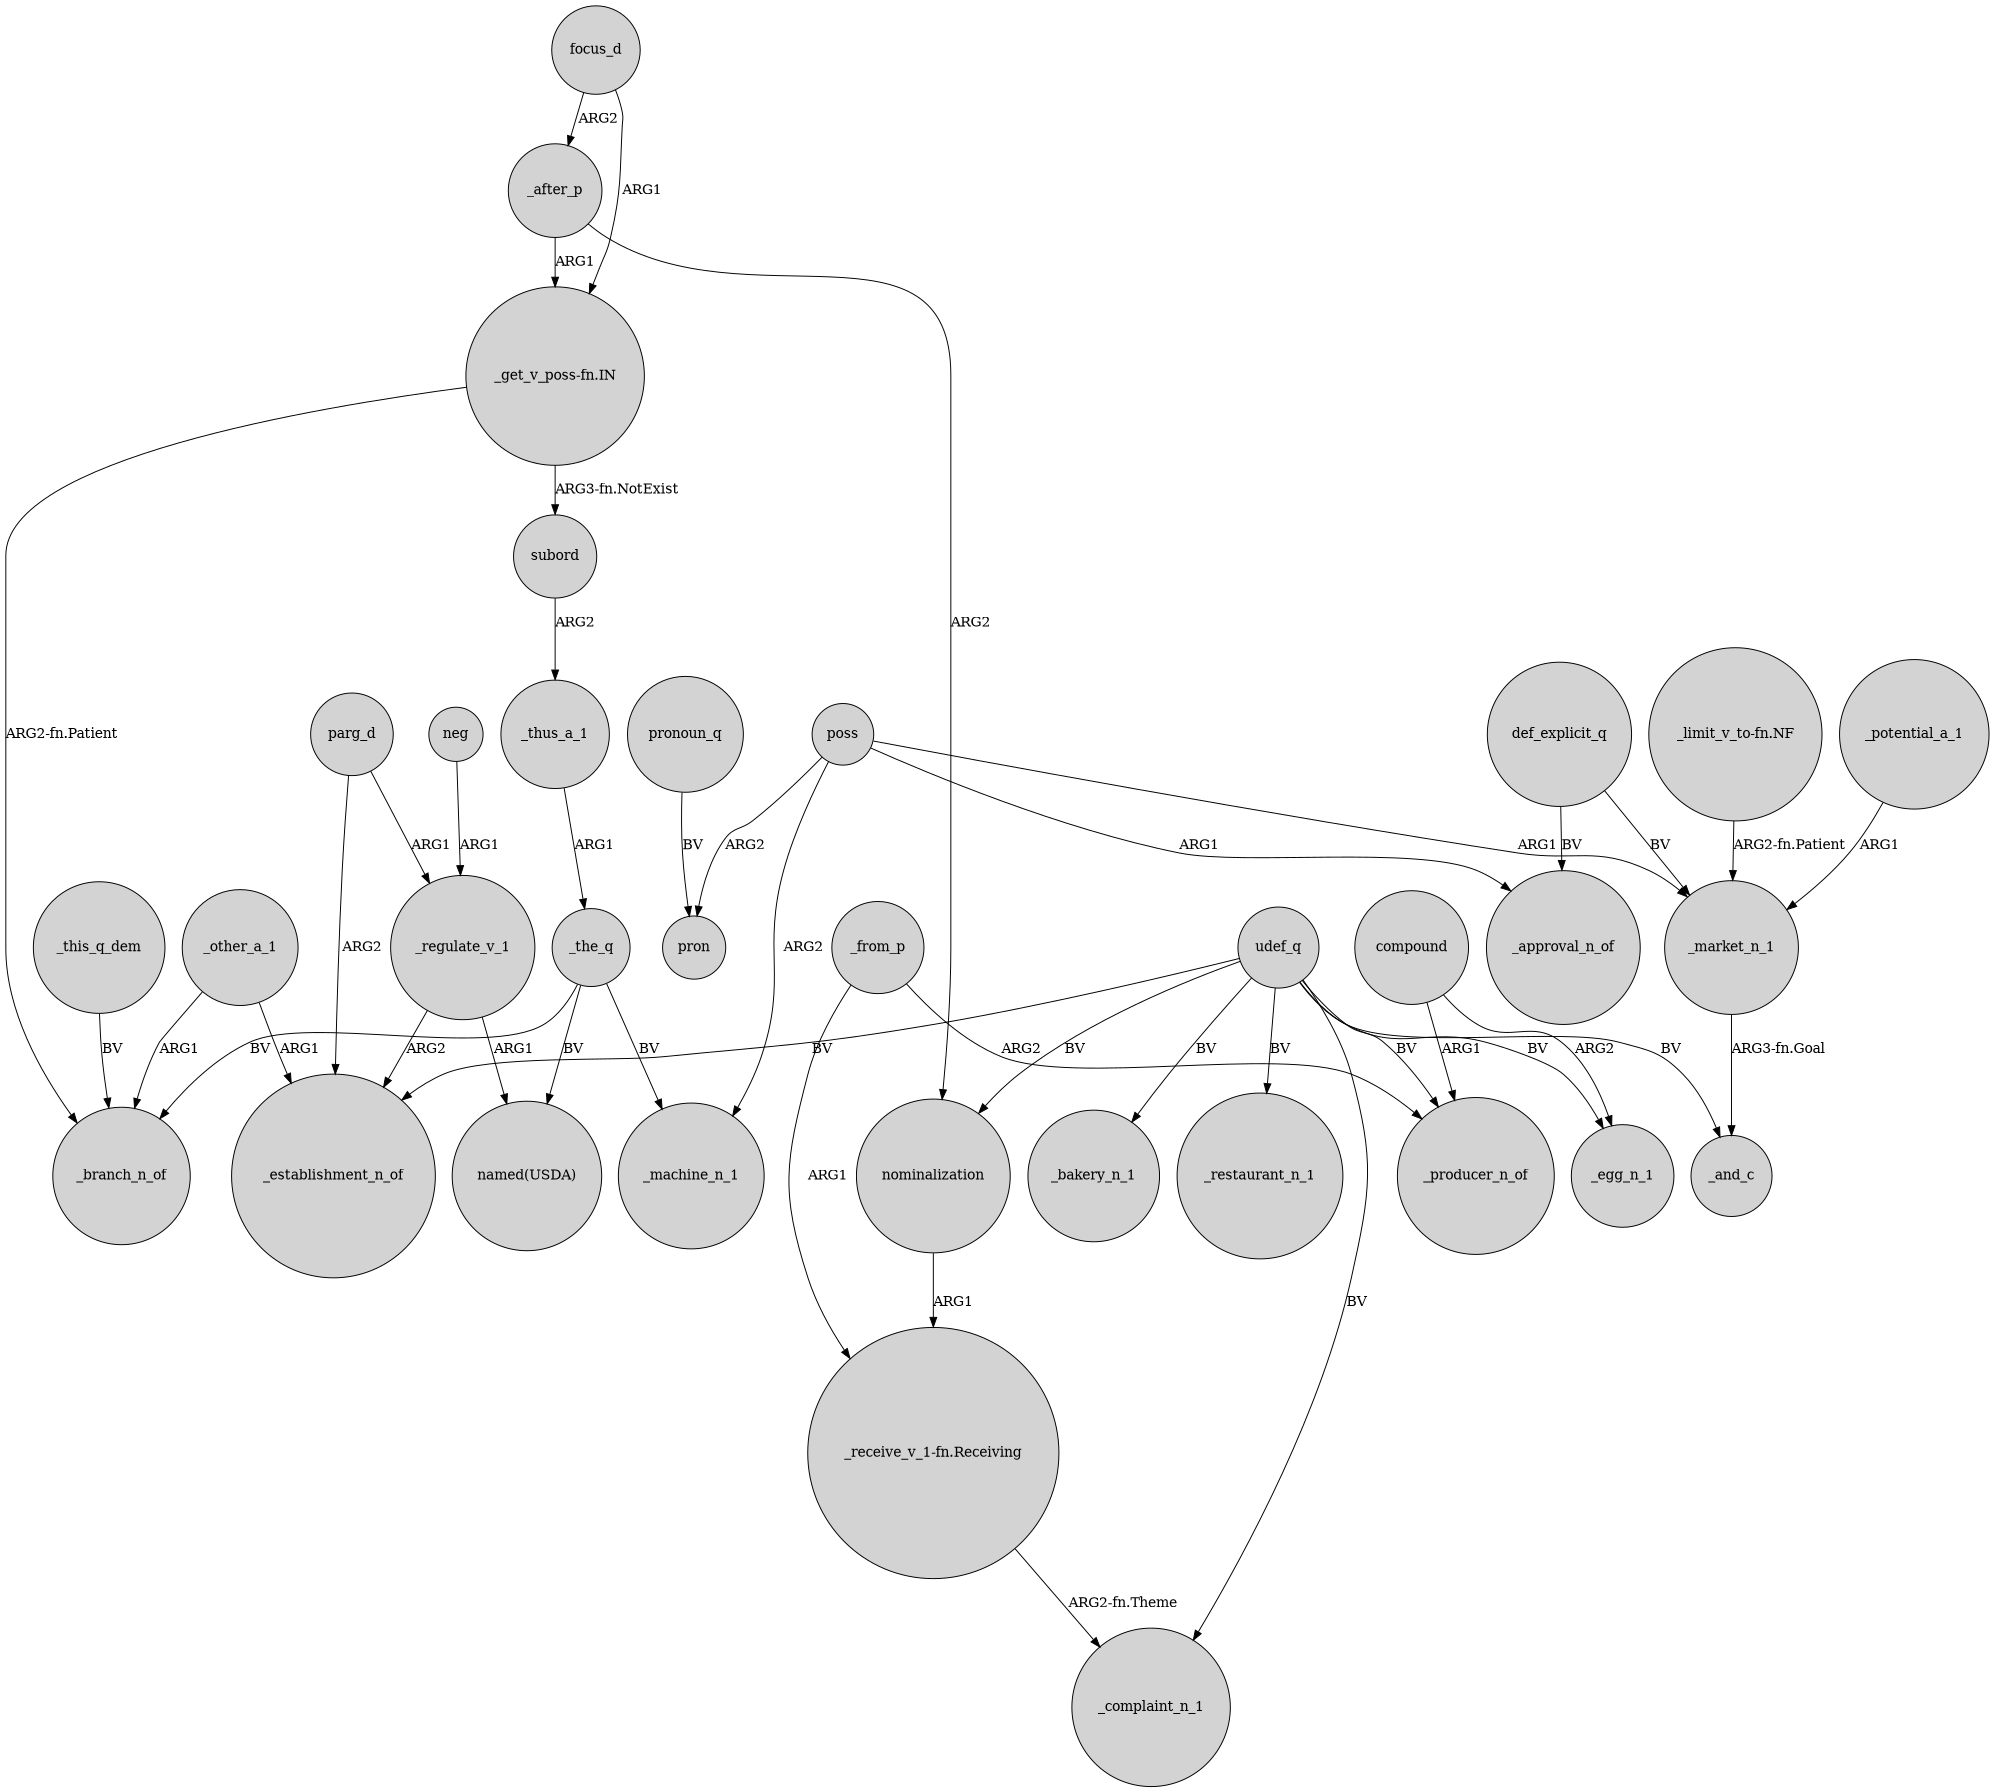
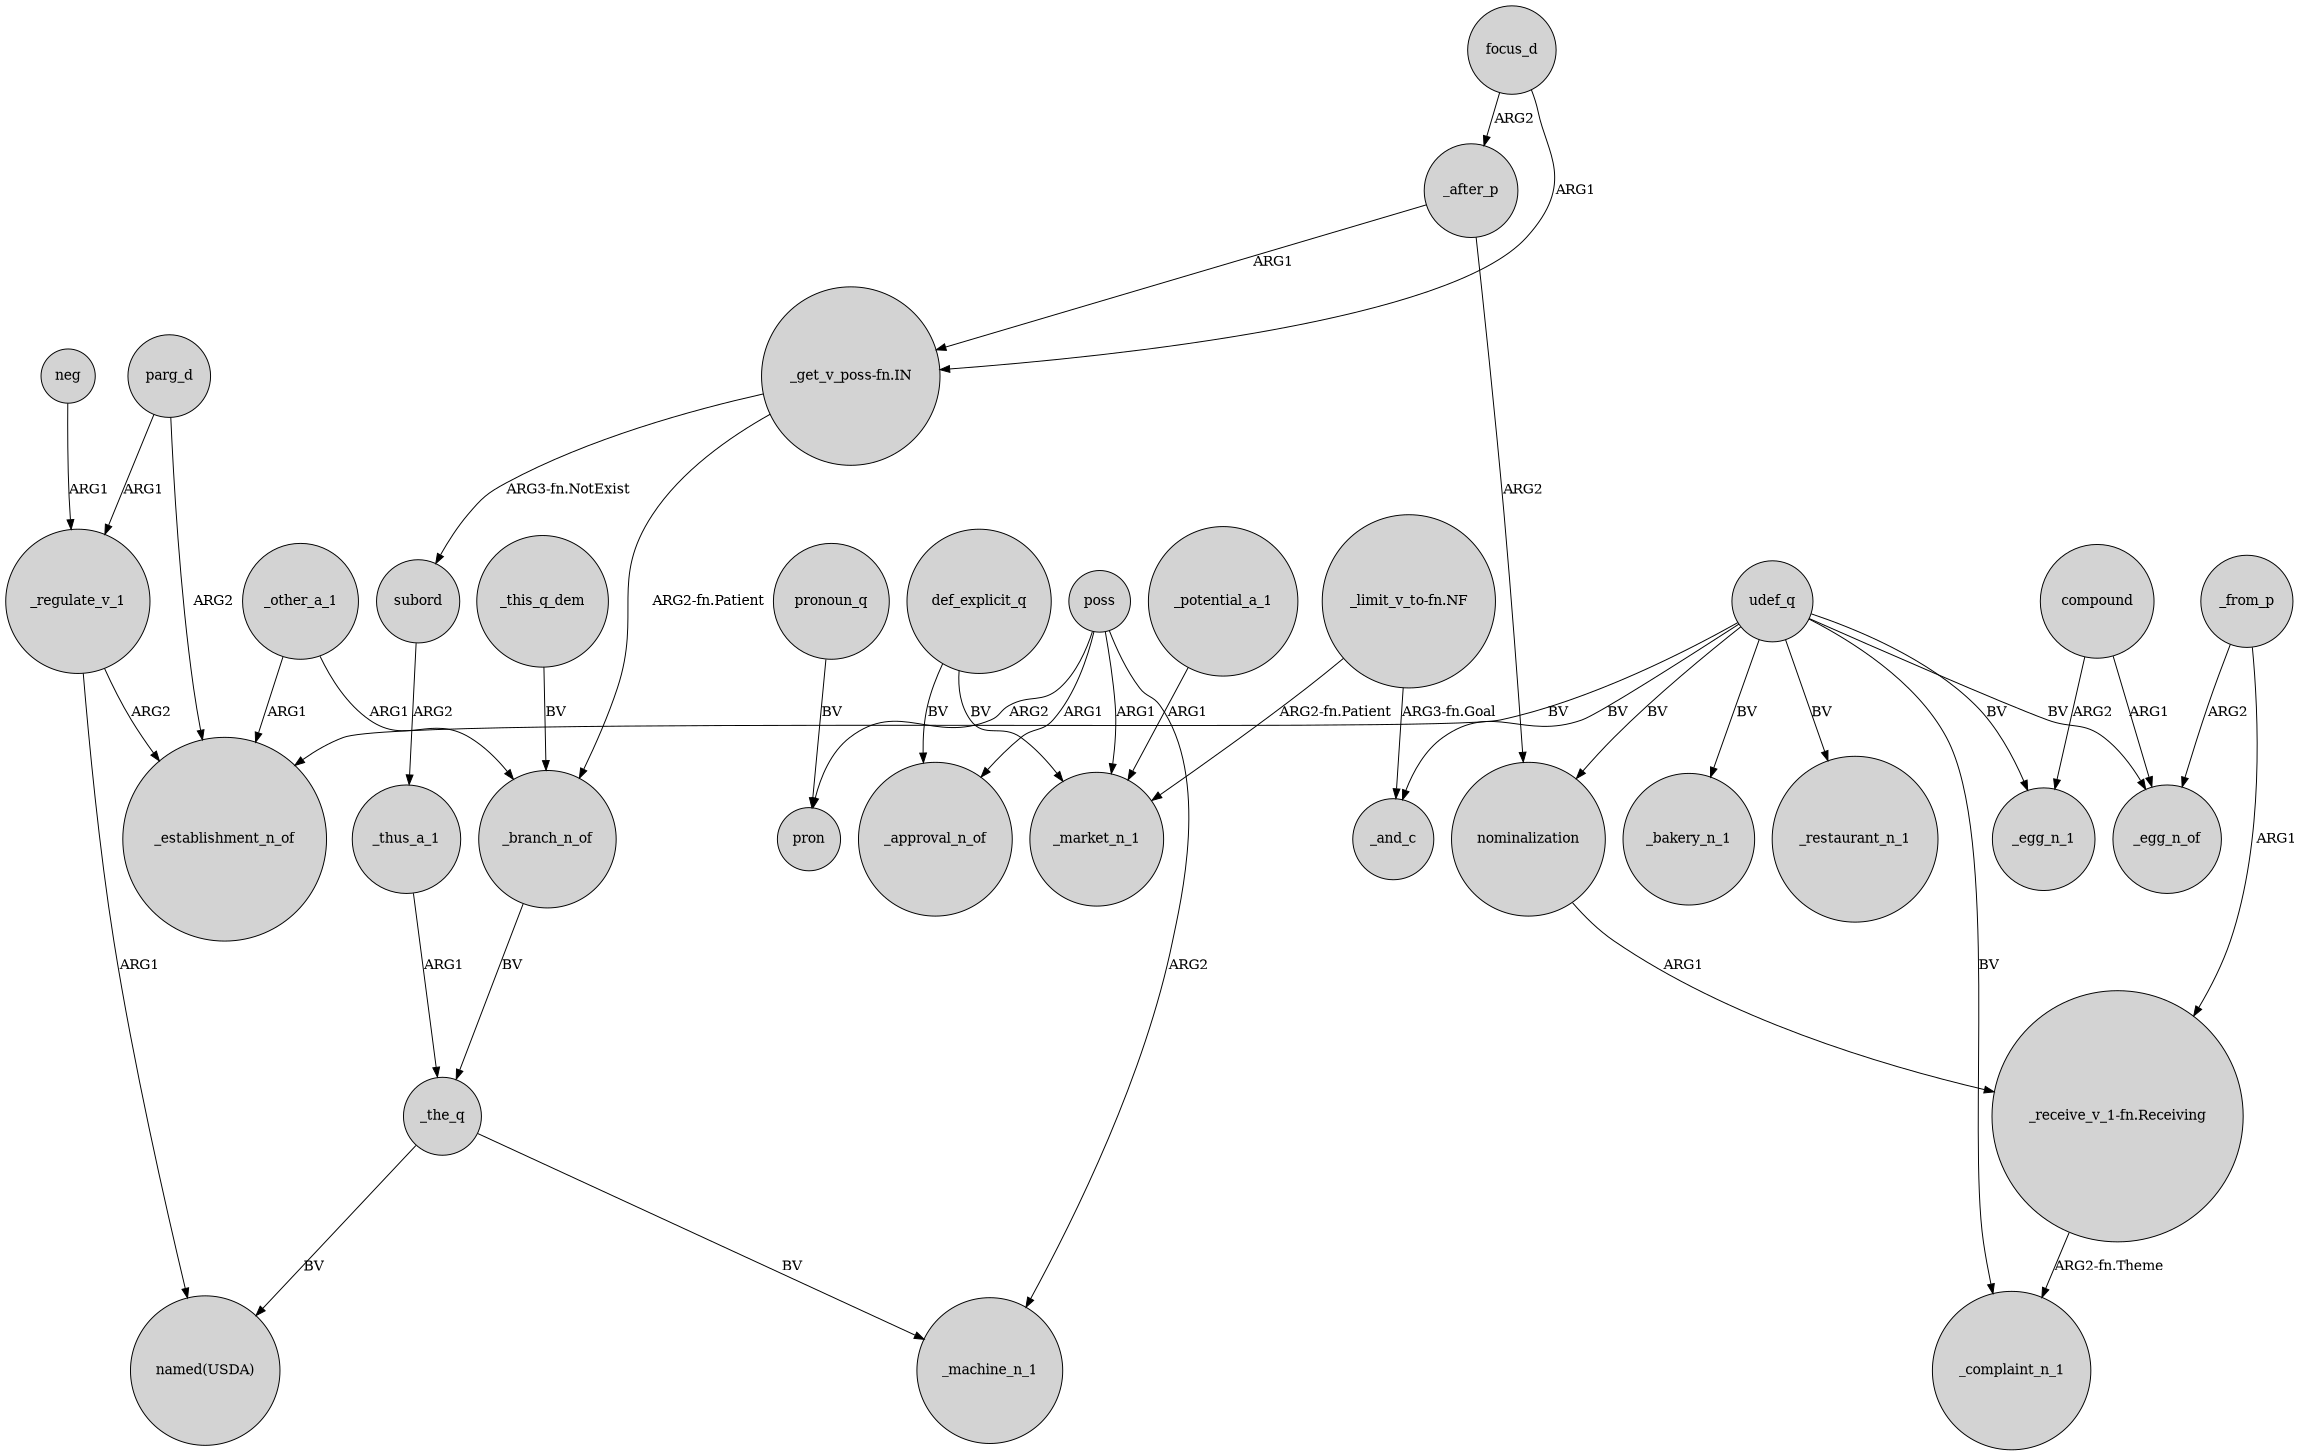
(369, 1034) -> (491, 987)
(1732, 1070) -> (1400, 738)
(1476, 1176) -> (2167, 839)
